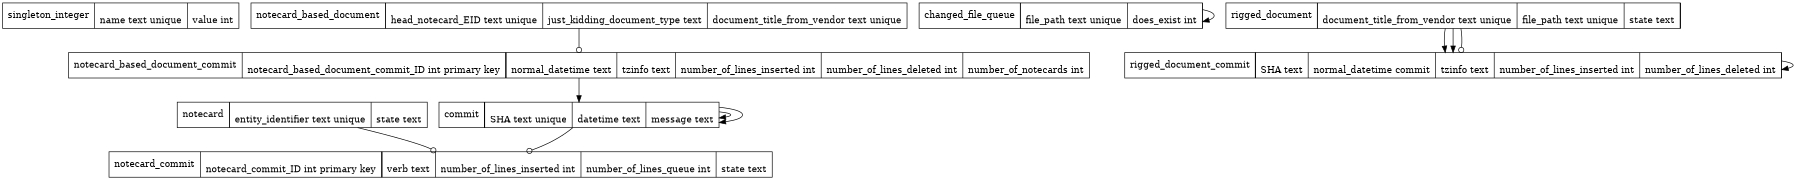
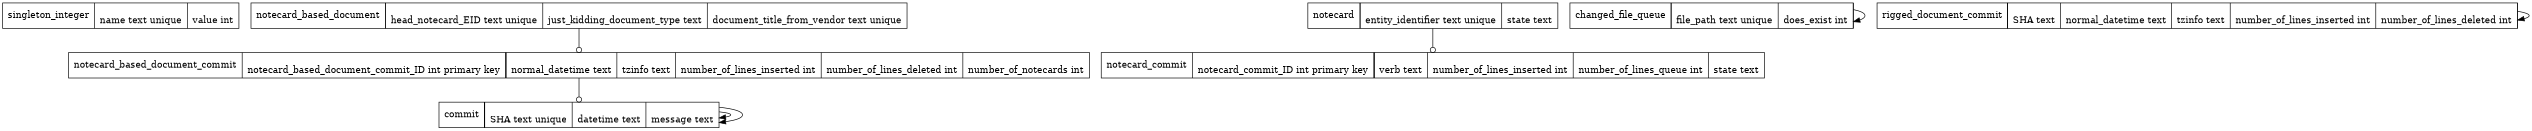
(1453, 16) -> none
(1372, 70) -> (2116, 21)
(579, 87) -> (579, 87)
(553, 141) -> none
